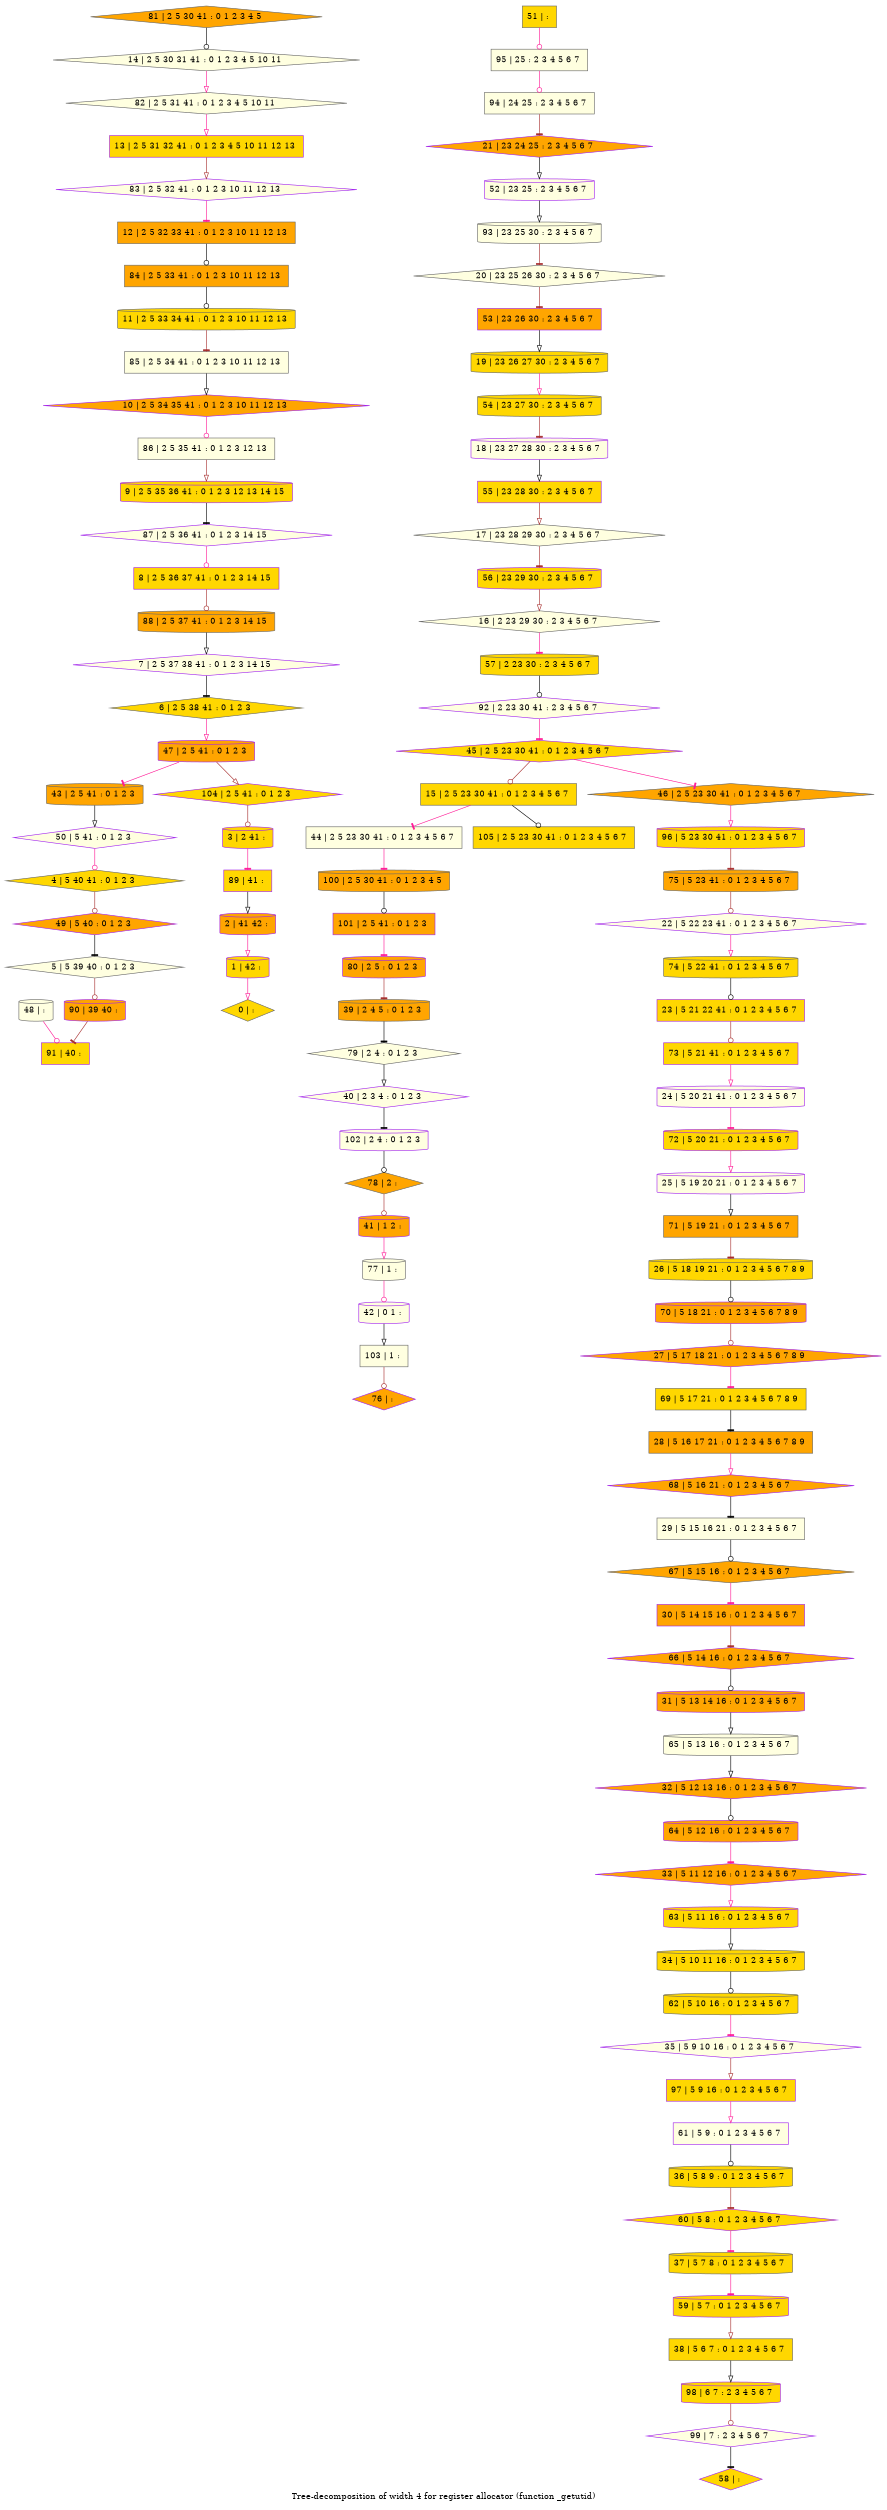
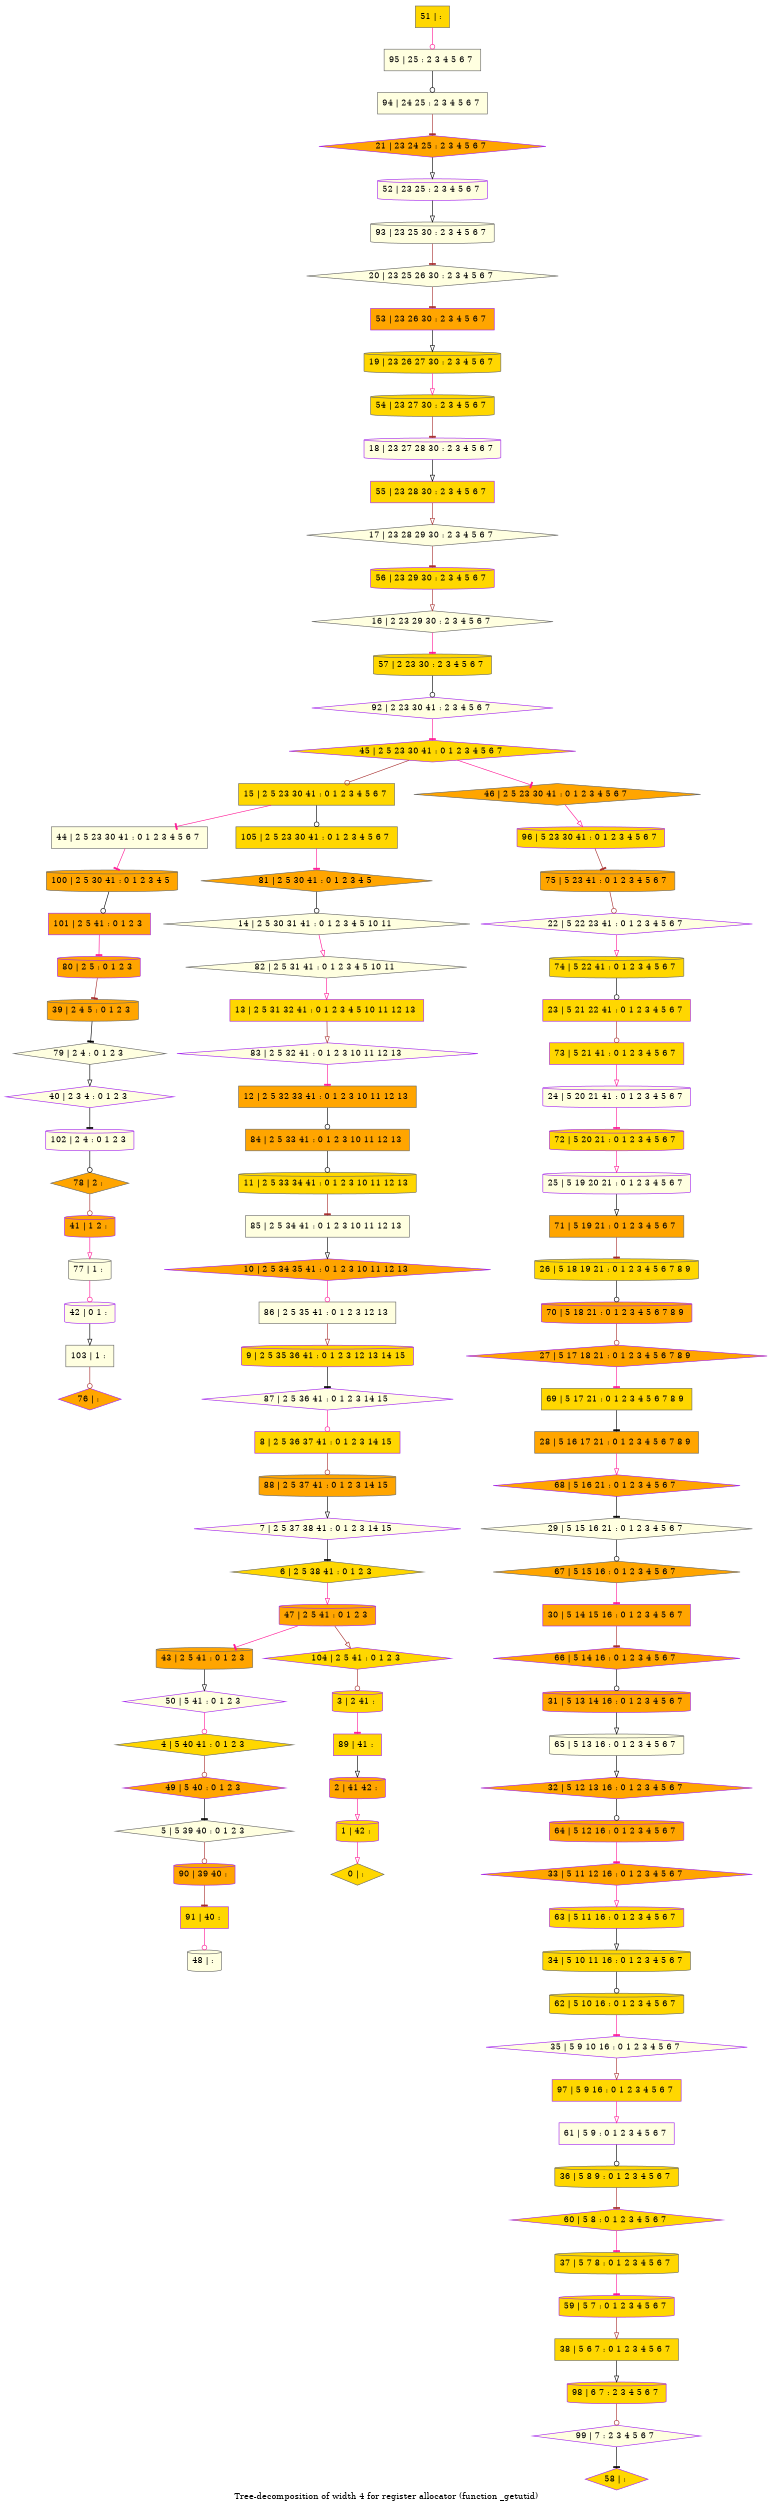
(539, 79) -> (432, 79)
none -> (317, 858)
(49, 1030) -> (204, 1937)
(731, 1529) -> (617, 1529)
